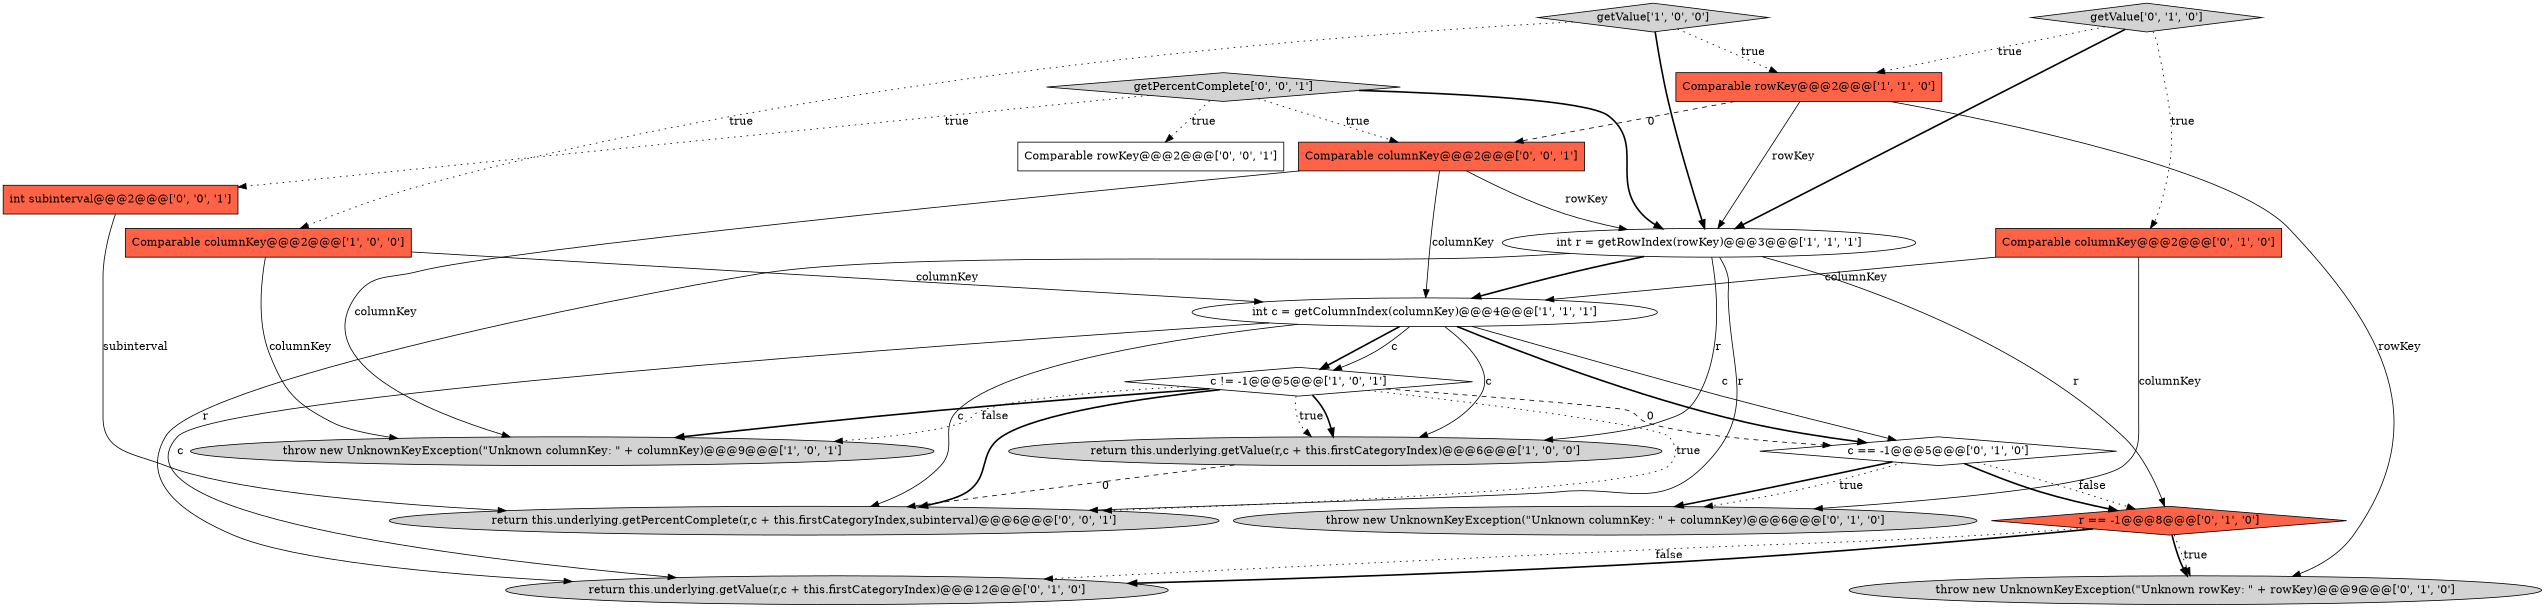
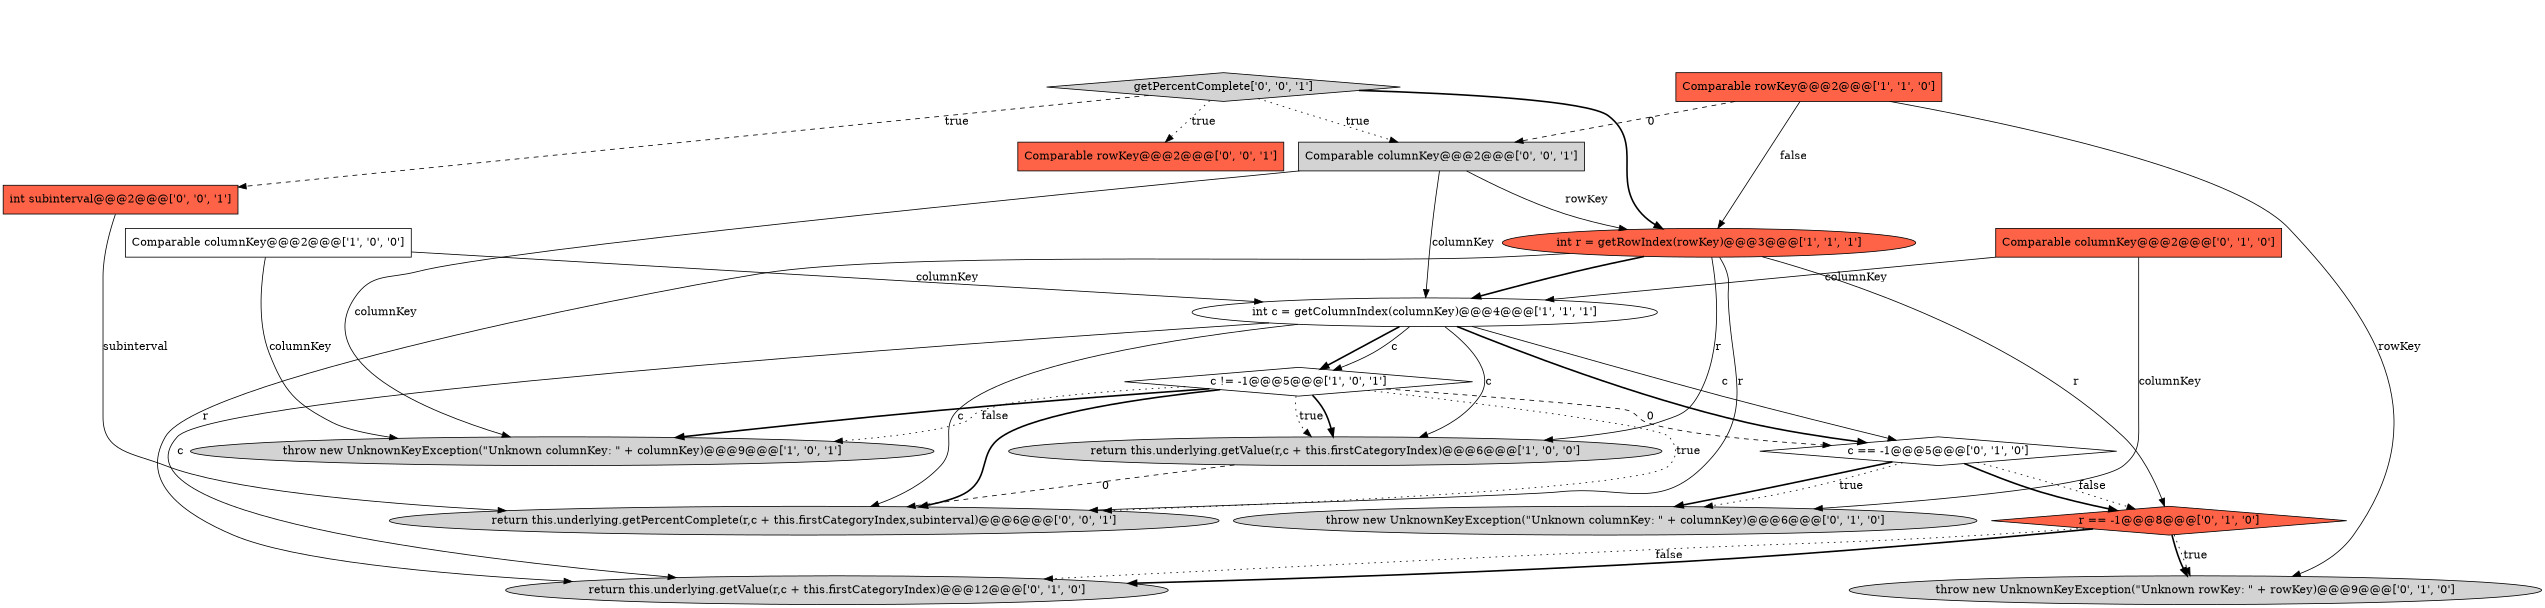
(1653, 18) -> none
(2147, 18) -> none
(697, 141) -> (697, 141)
(1151, 157) -> (1151, 157)
(1441, 157) -> (1441, 157)
(1794, 157) -> (1794, 157)
(268, 243) -> (268, 243)
(1709, 243) -> (1709, 243)
